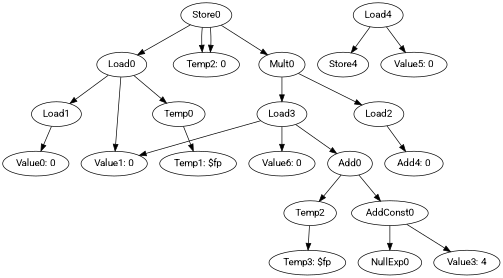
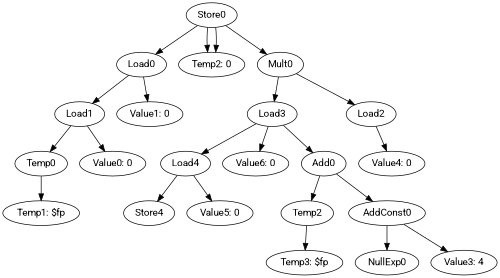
(148, 87) -> (63, 136)
(203, 137) -> (232, 137)
(414, 164) -> (392, 164)
